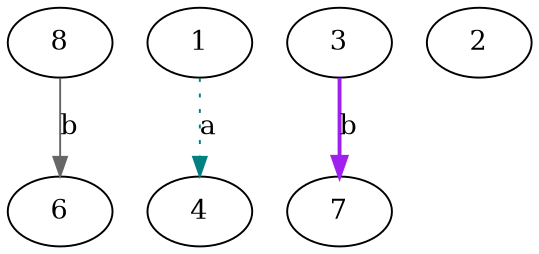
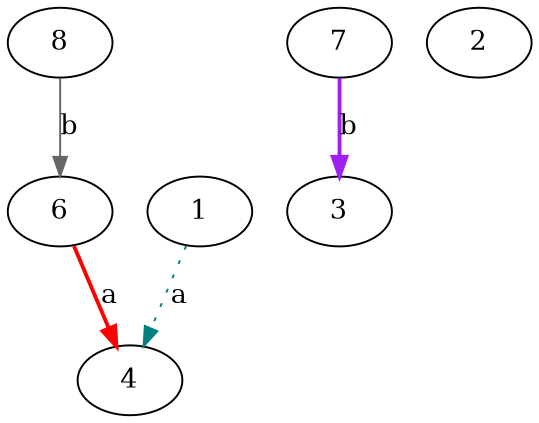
(340, 117) -> (340, 117)
none -> (91, 287)
